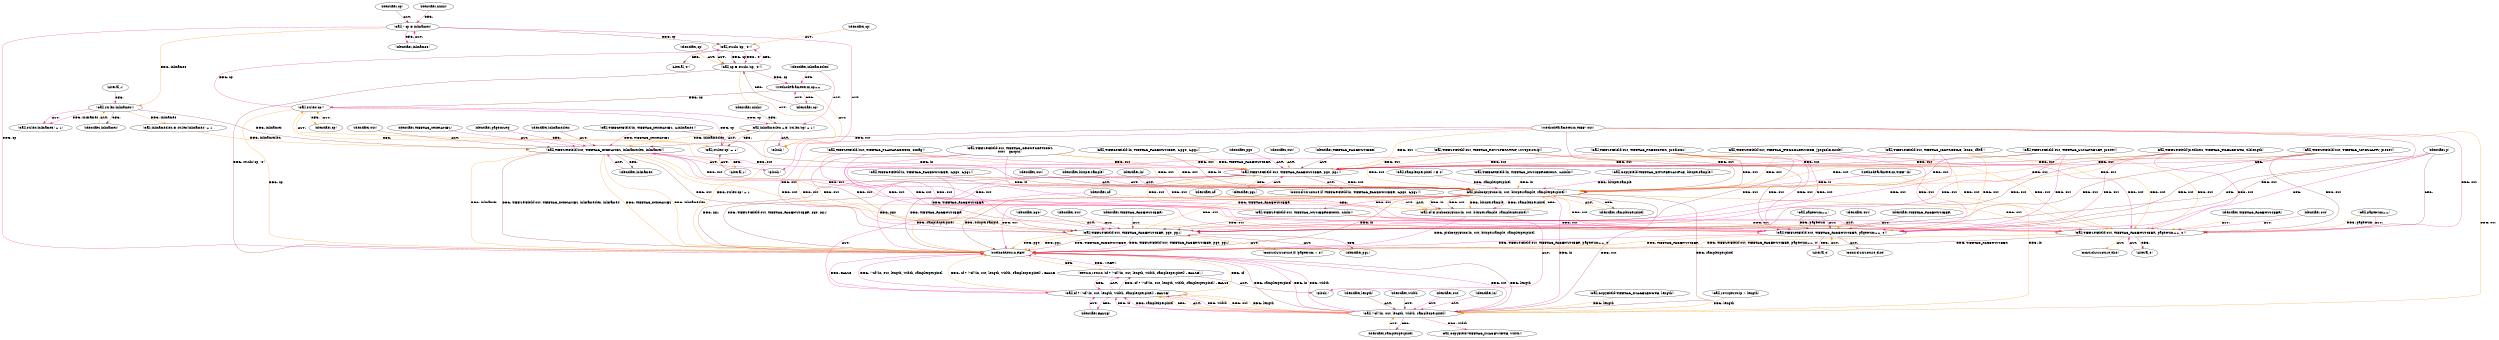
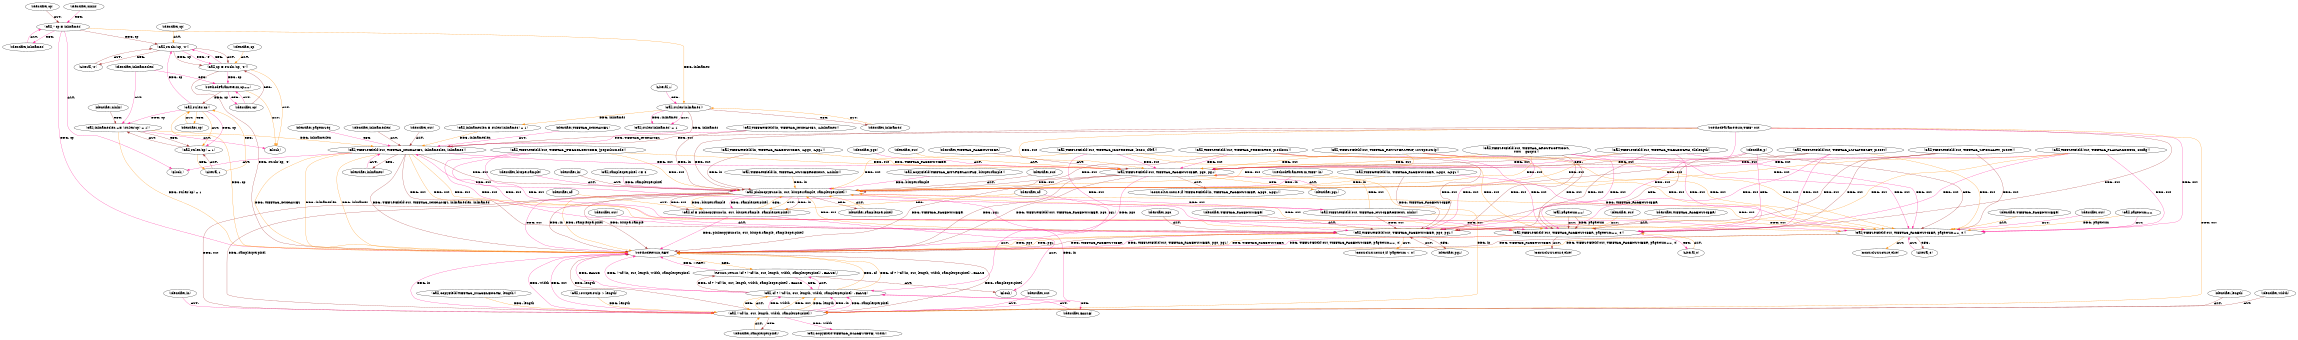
none -> (121, 54)
(2211, 150) -> (1661, 150)
(1970, 182) -> none
